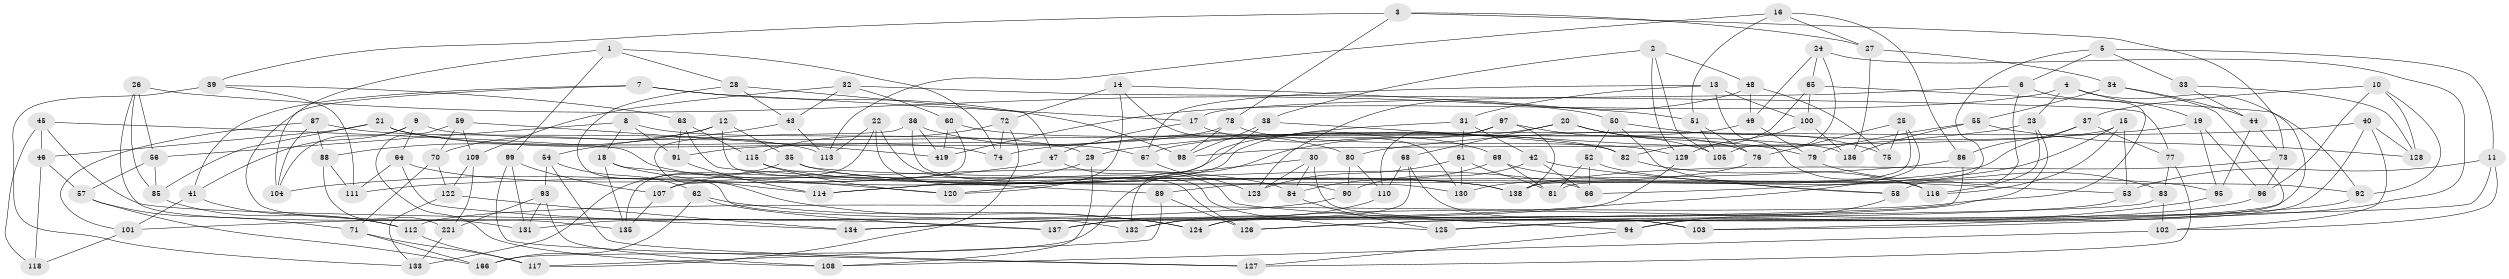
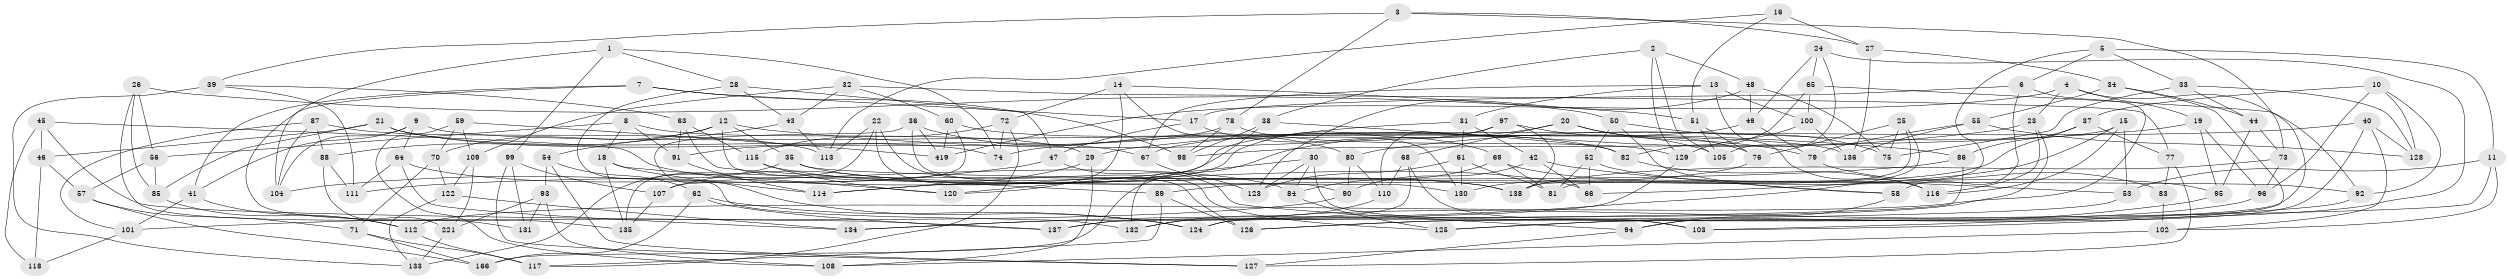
(1895, 46) -> (1343, 142)
none -> (2047, 131)
(1347, 218) -> none
